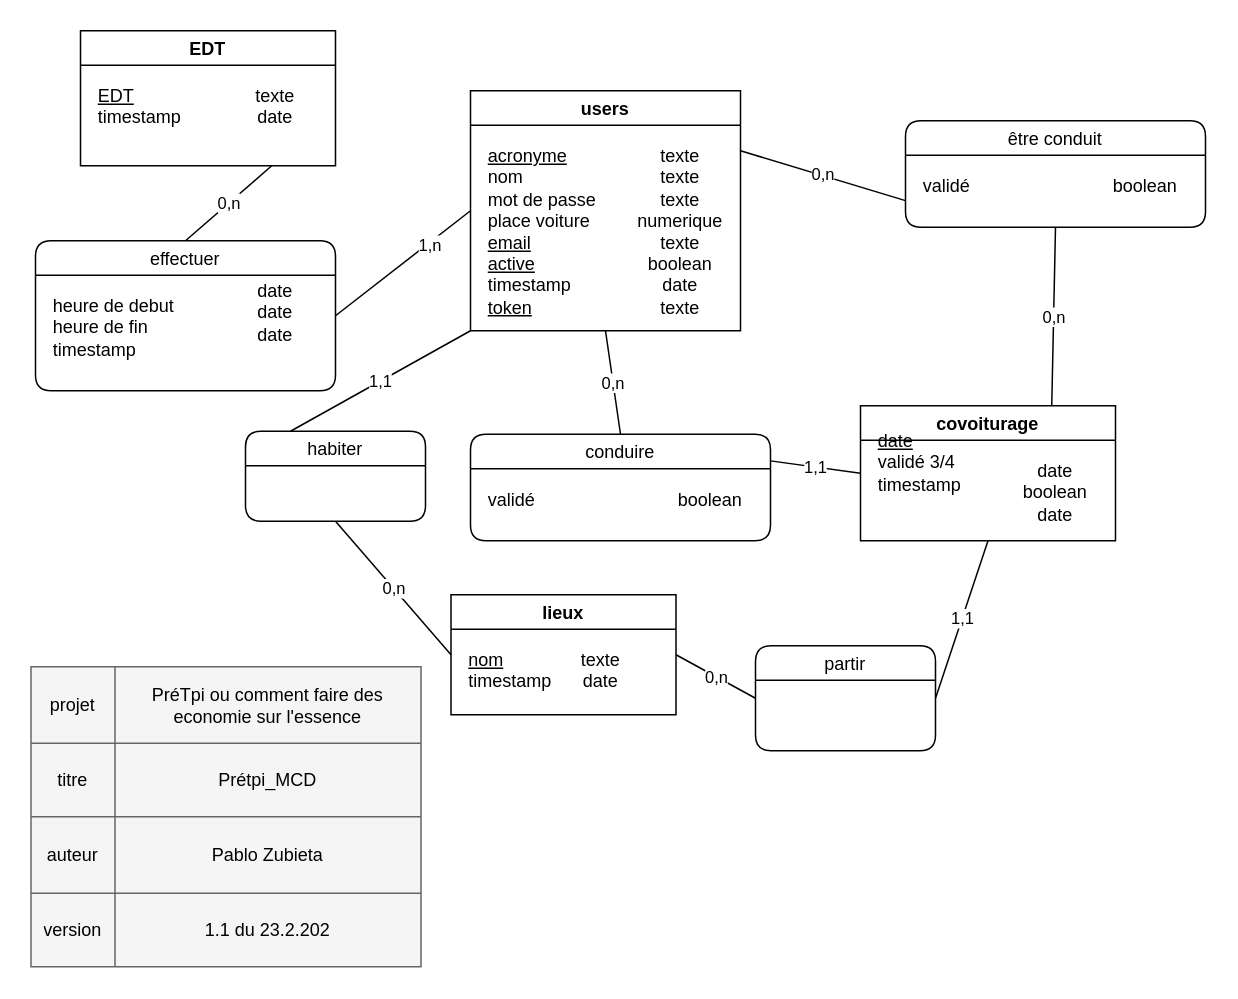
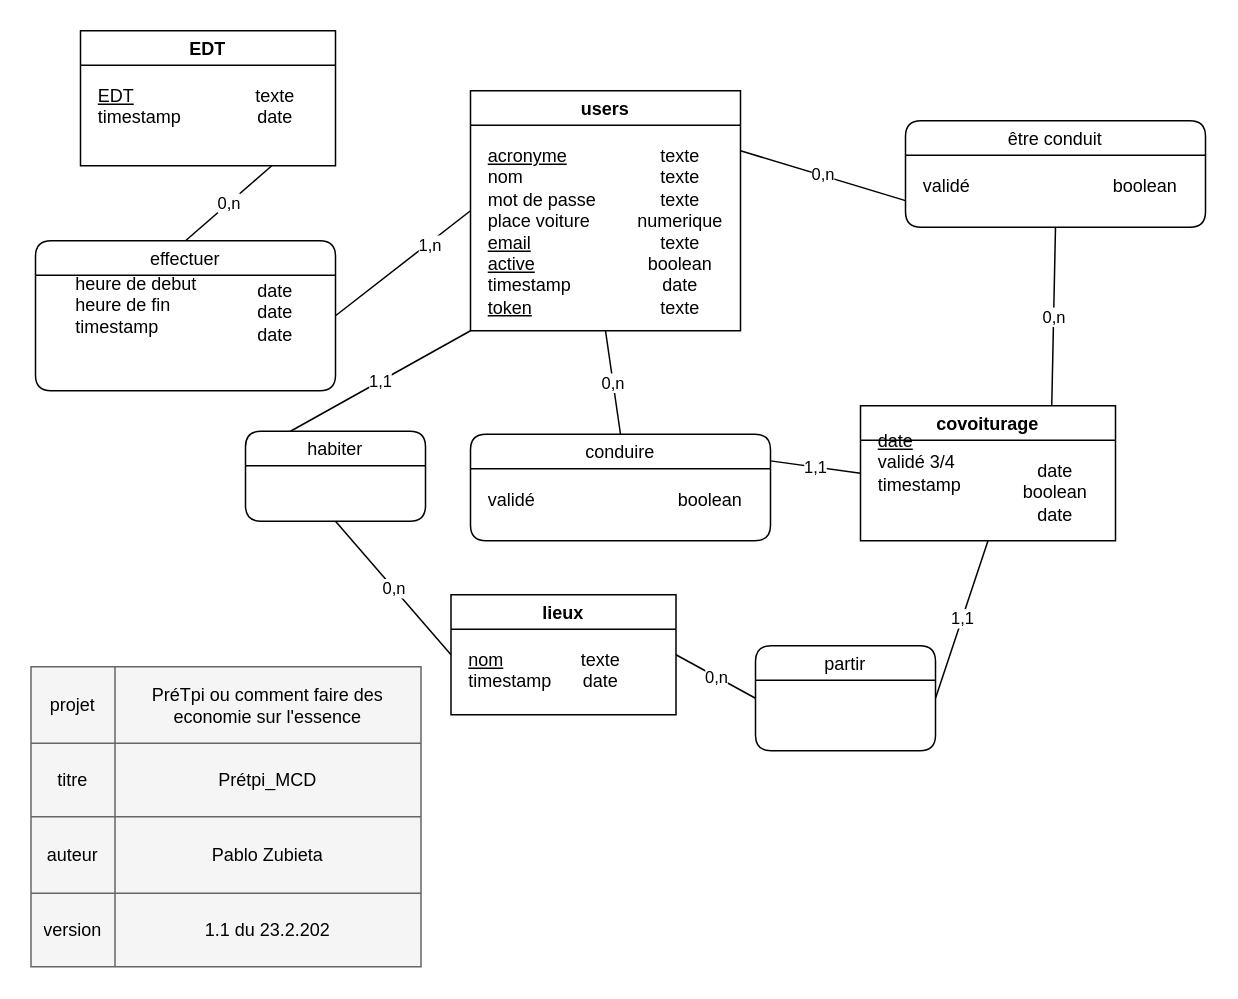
(118, 331) -> (140, 308)
